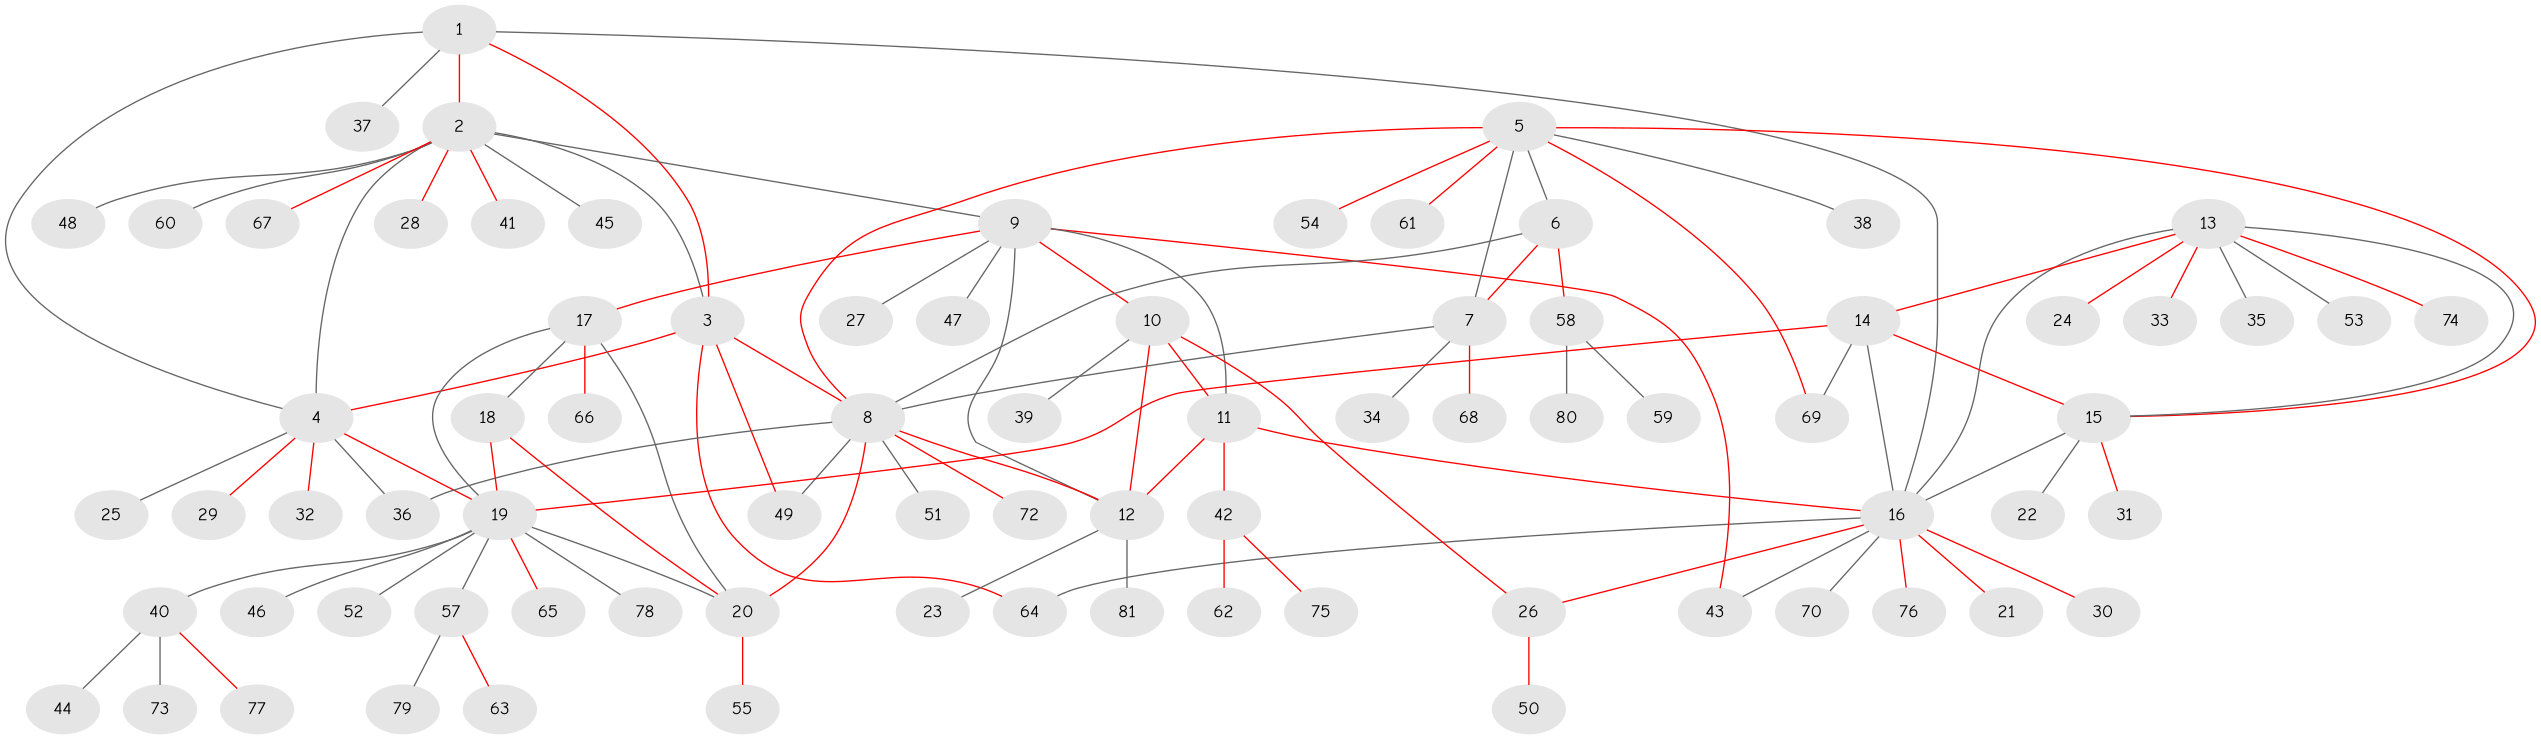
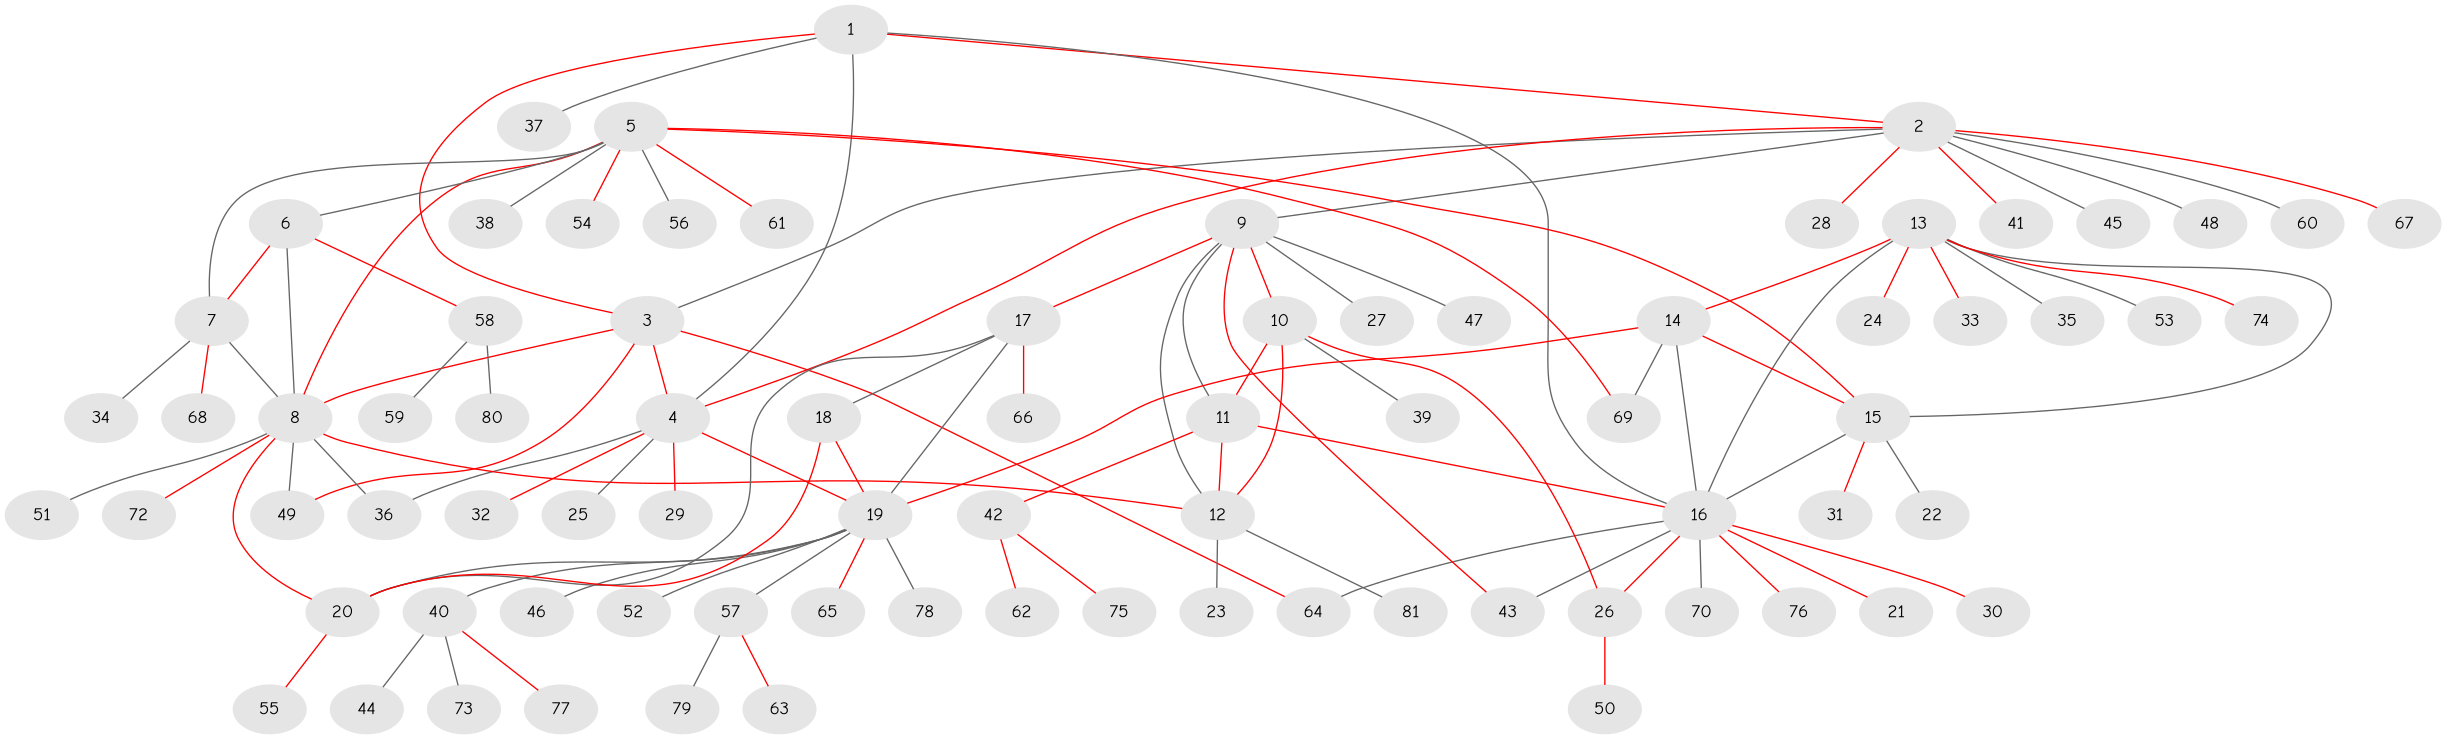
none -> (680, 224)
(339, 250) -> (1303, 175)
